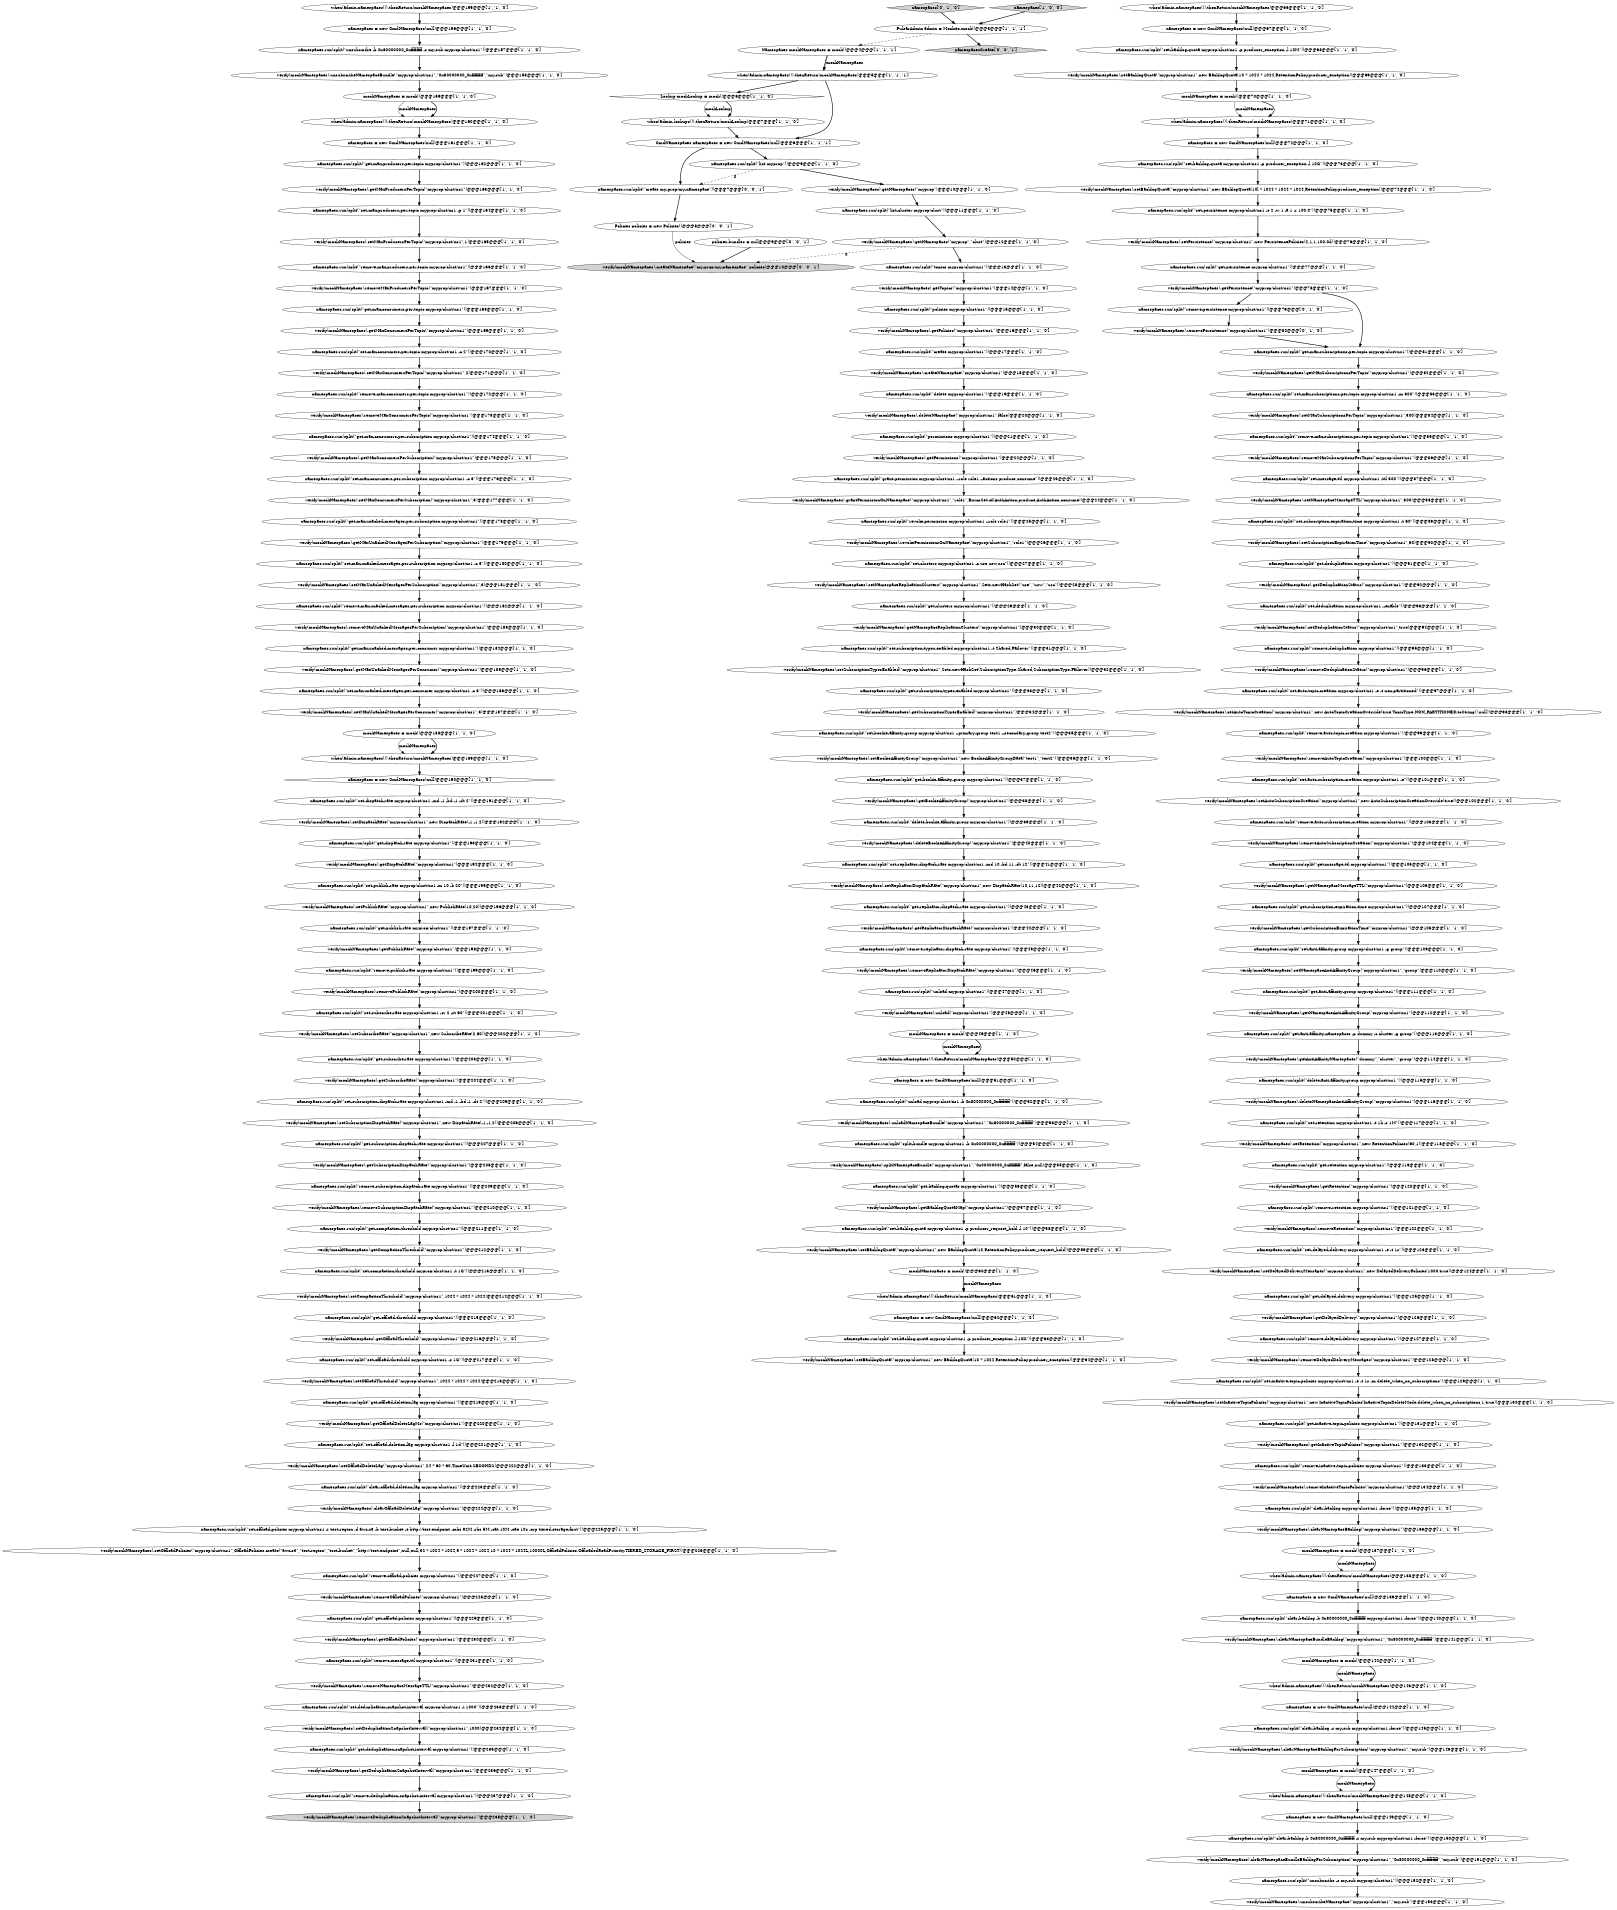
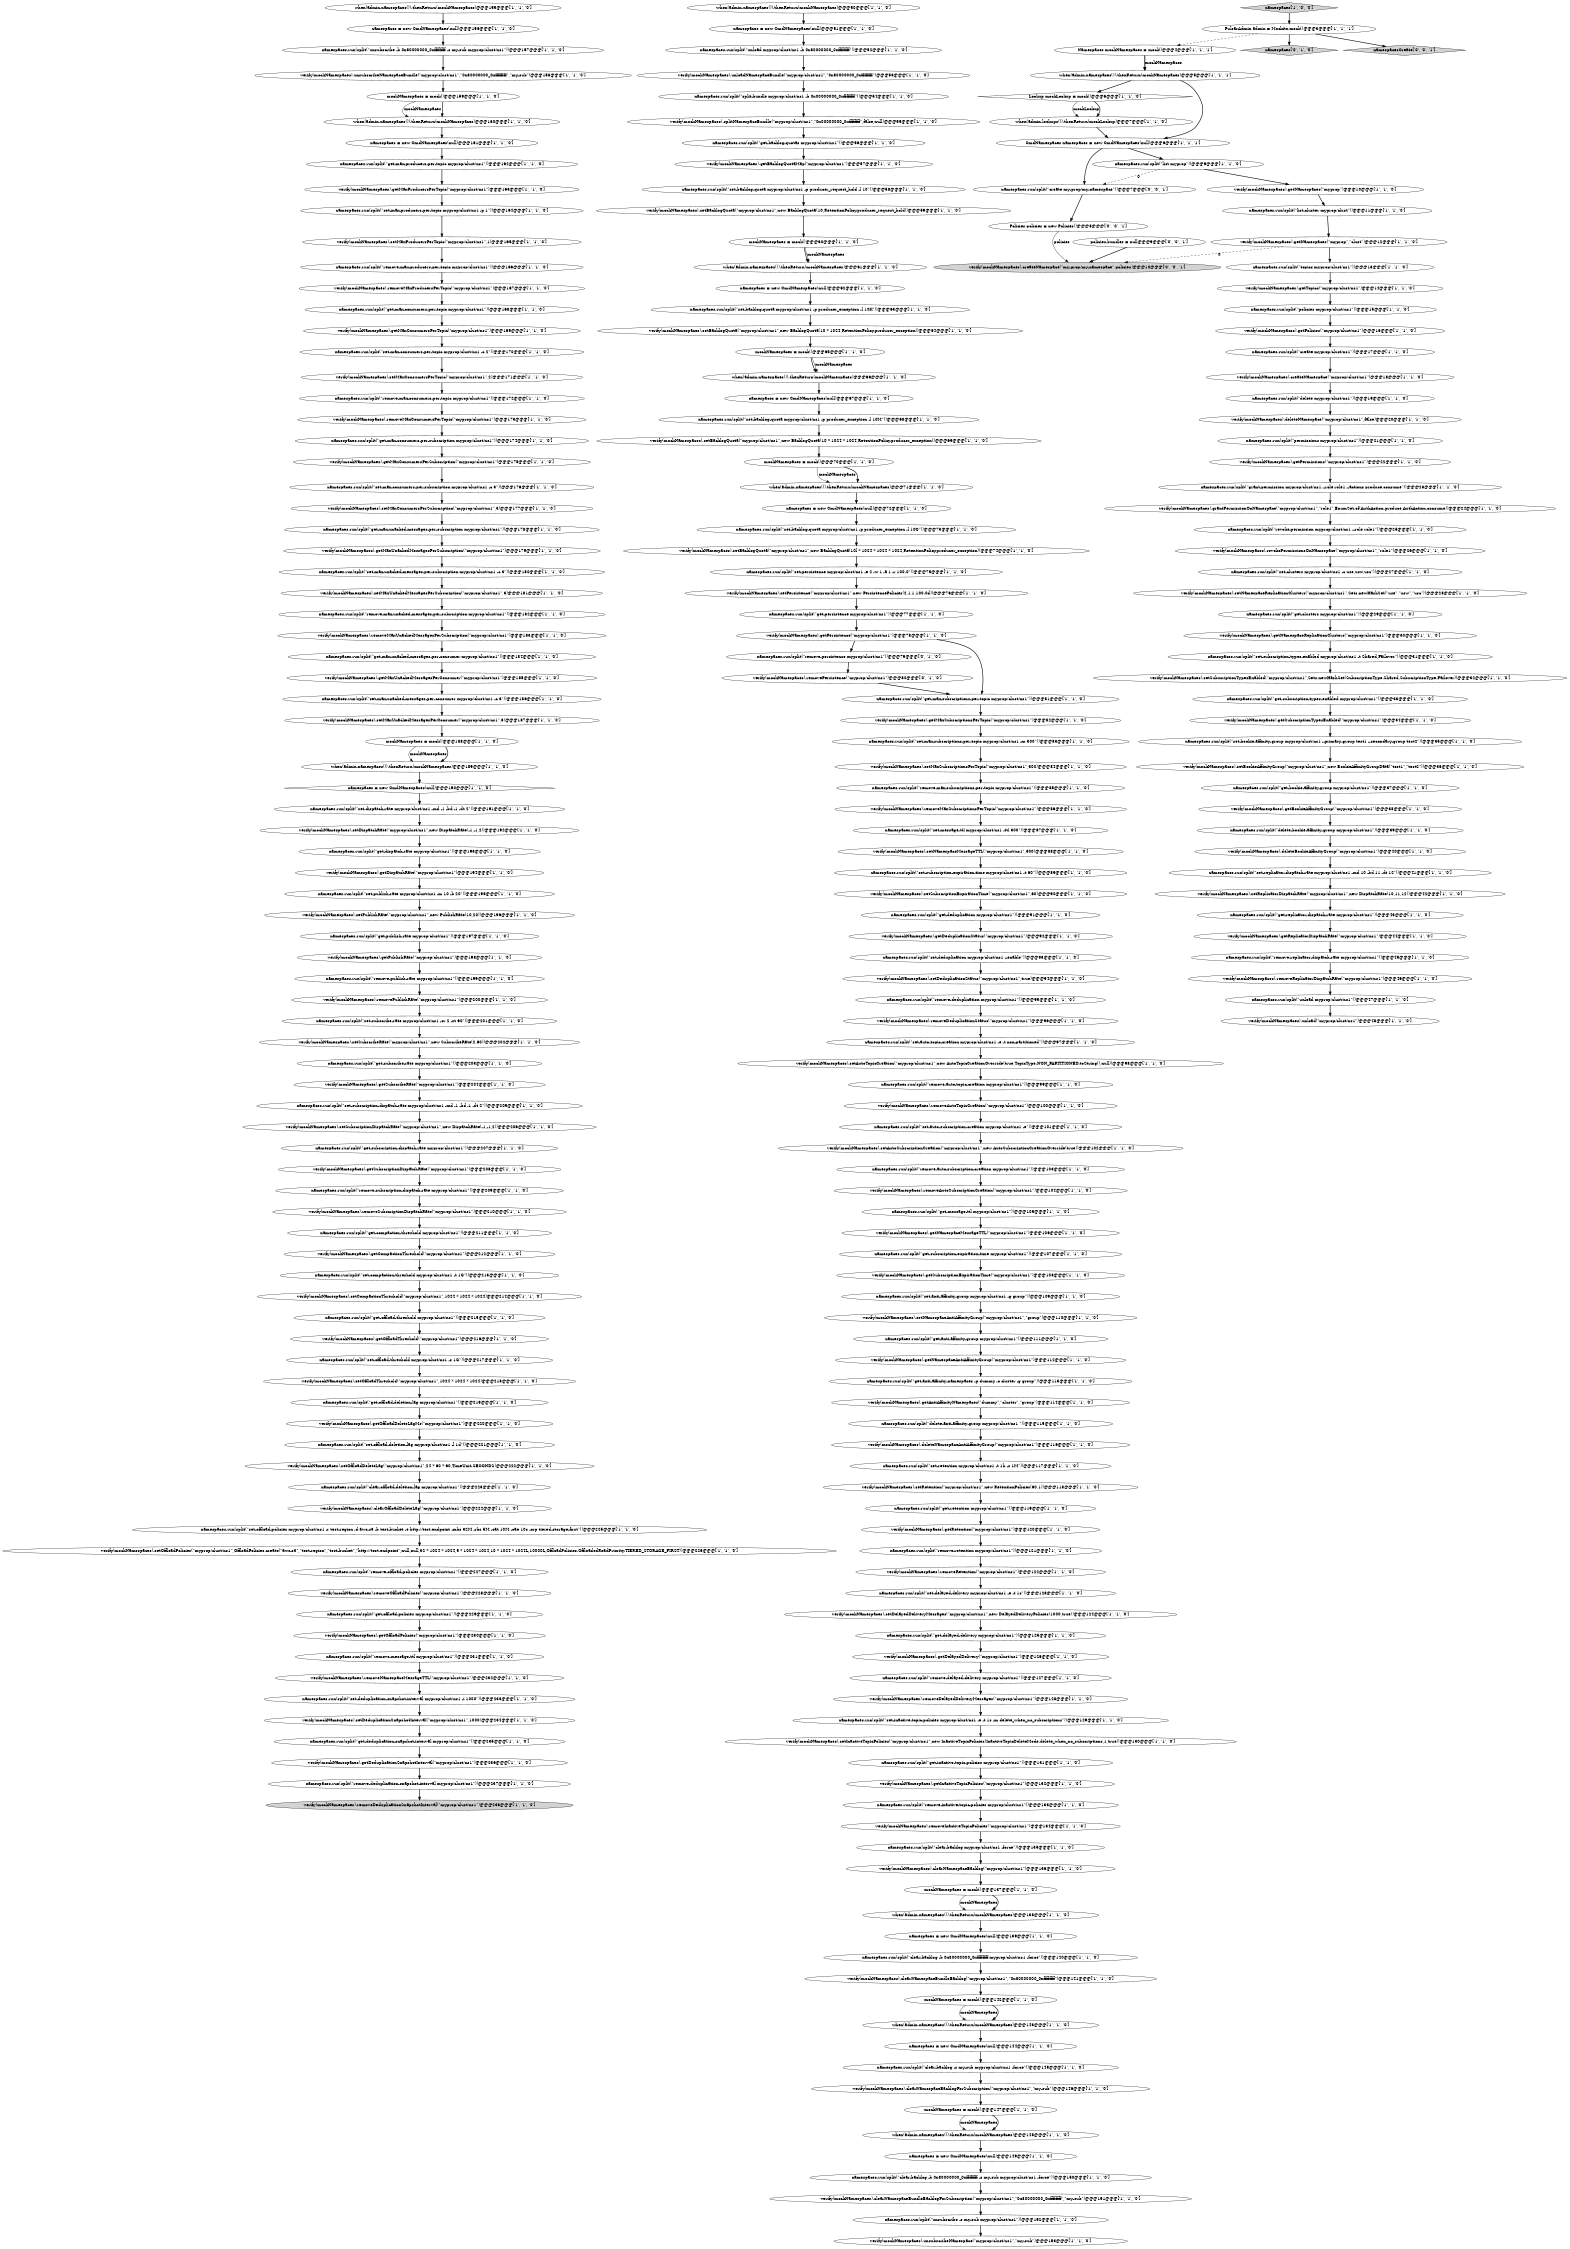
(947, 17) -> (1289, 38)
none -> (810, 352)
(964, 1034) -> none
